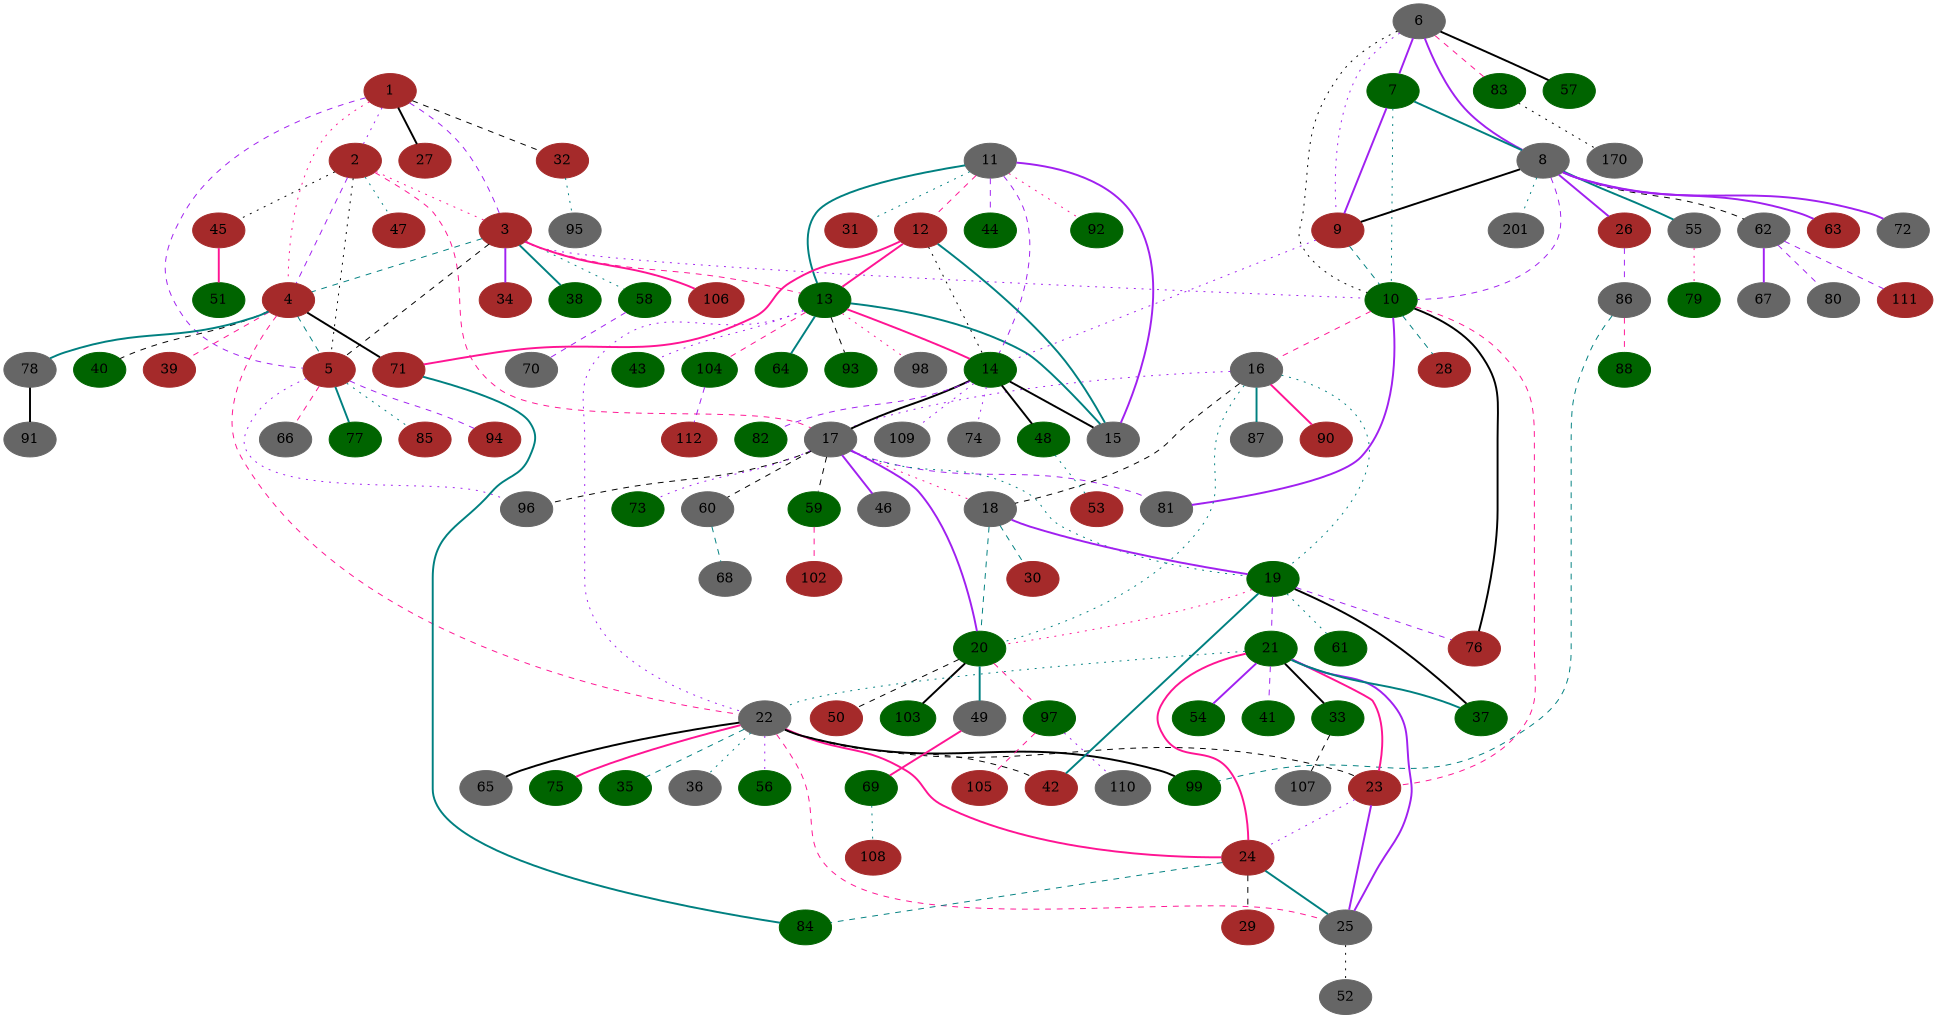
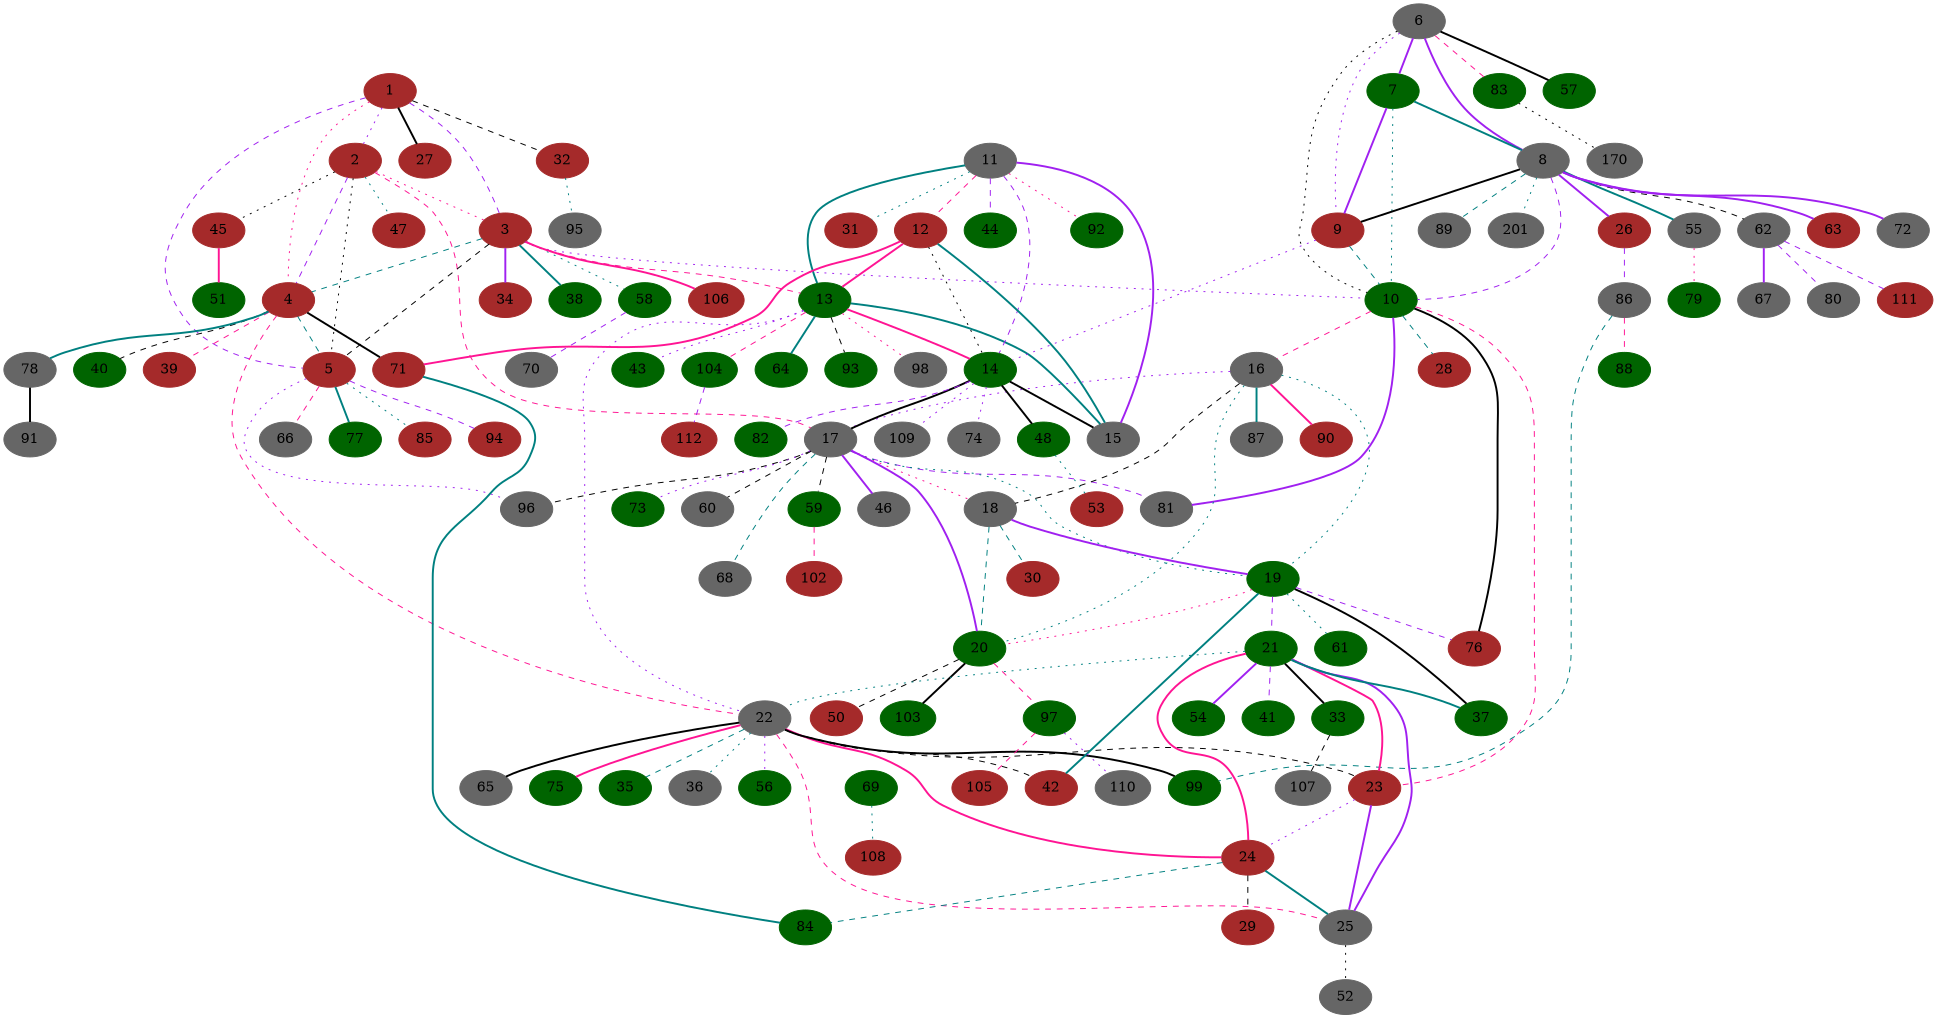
none -> (1444, 230)
(716, 544) -> (770, 505)
(980, 718) -> none
